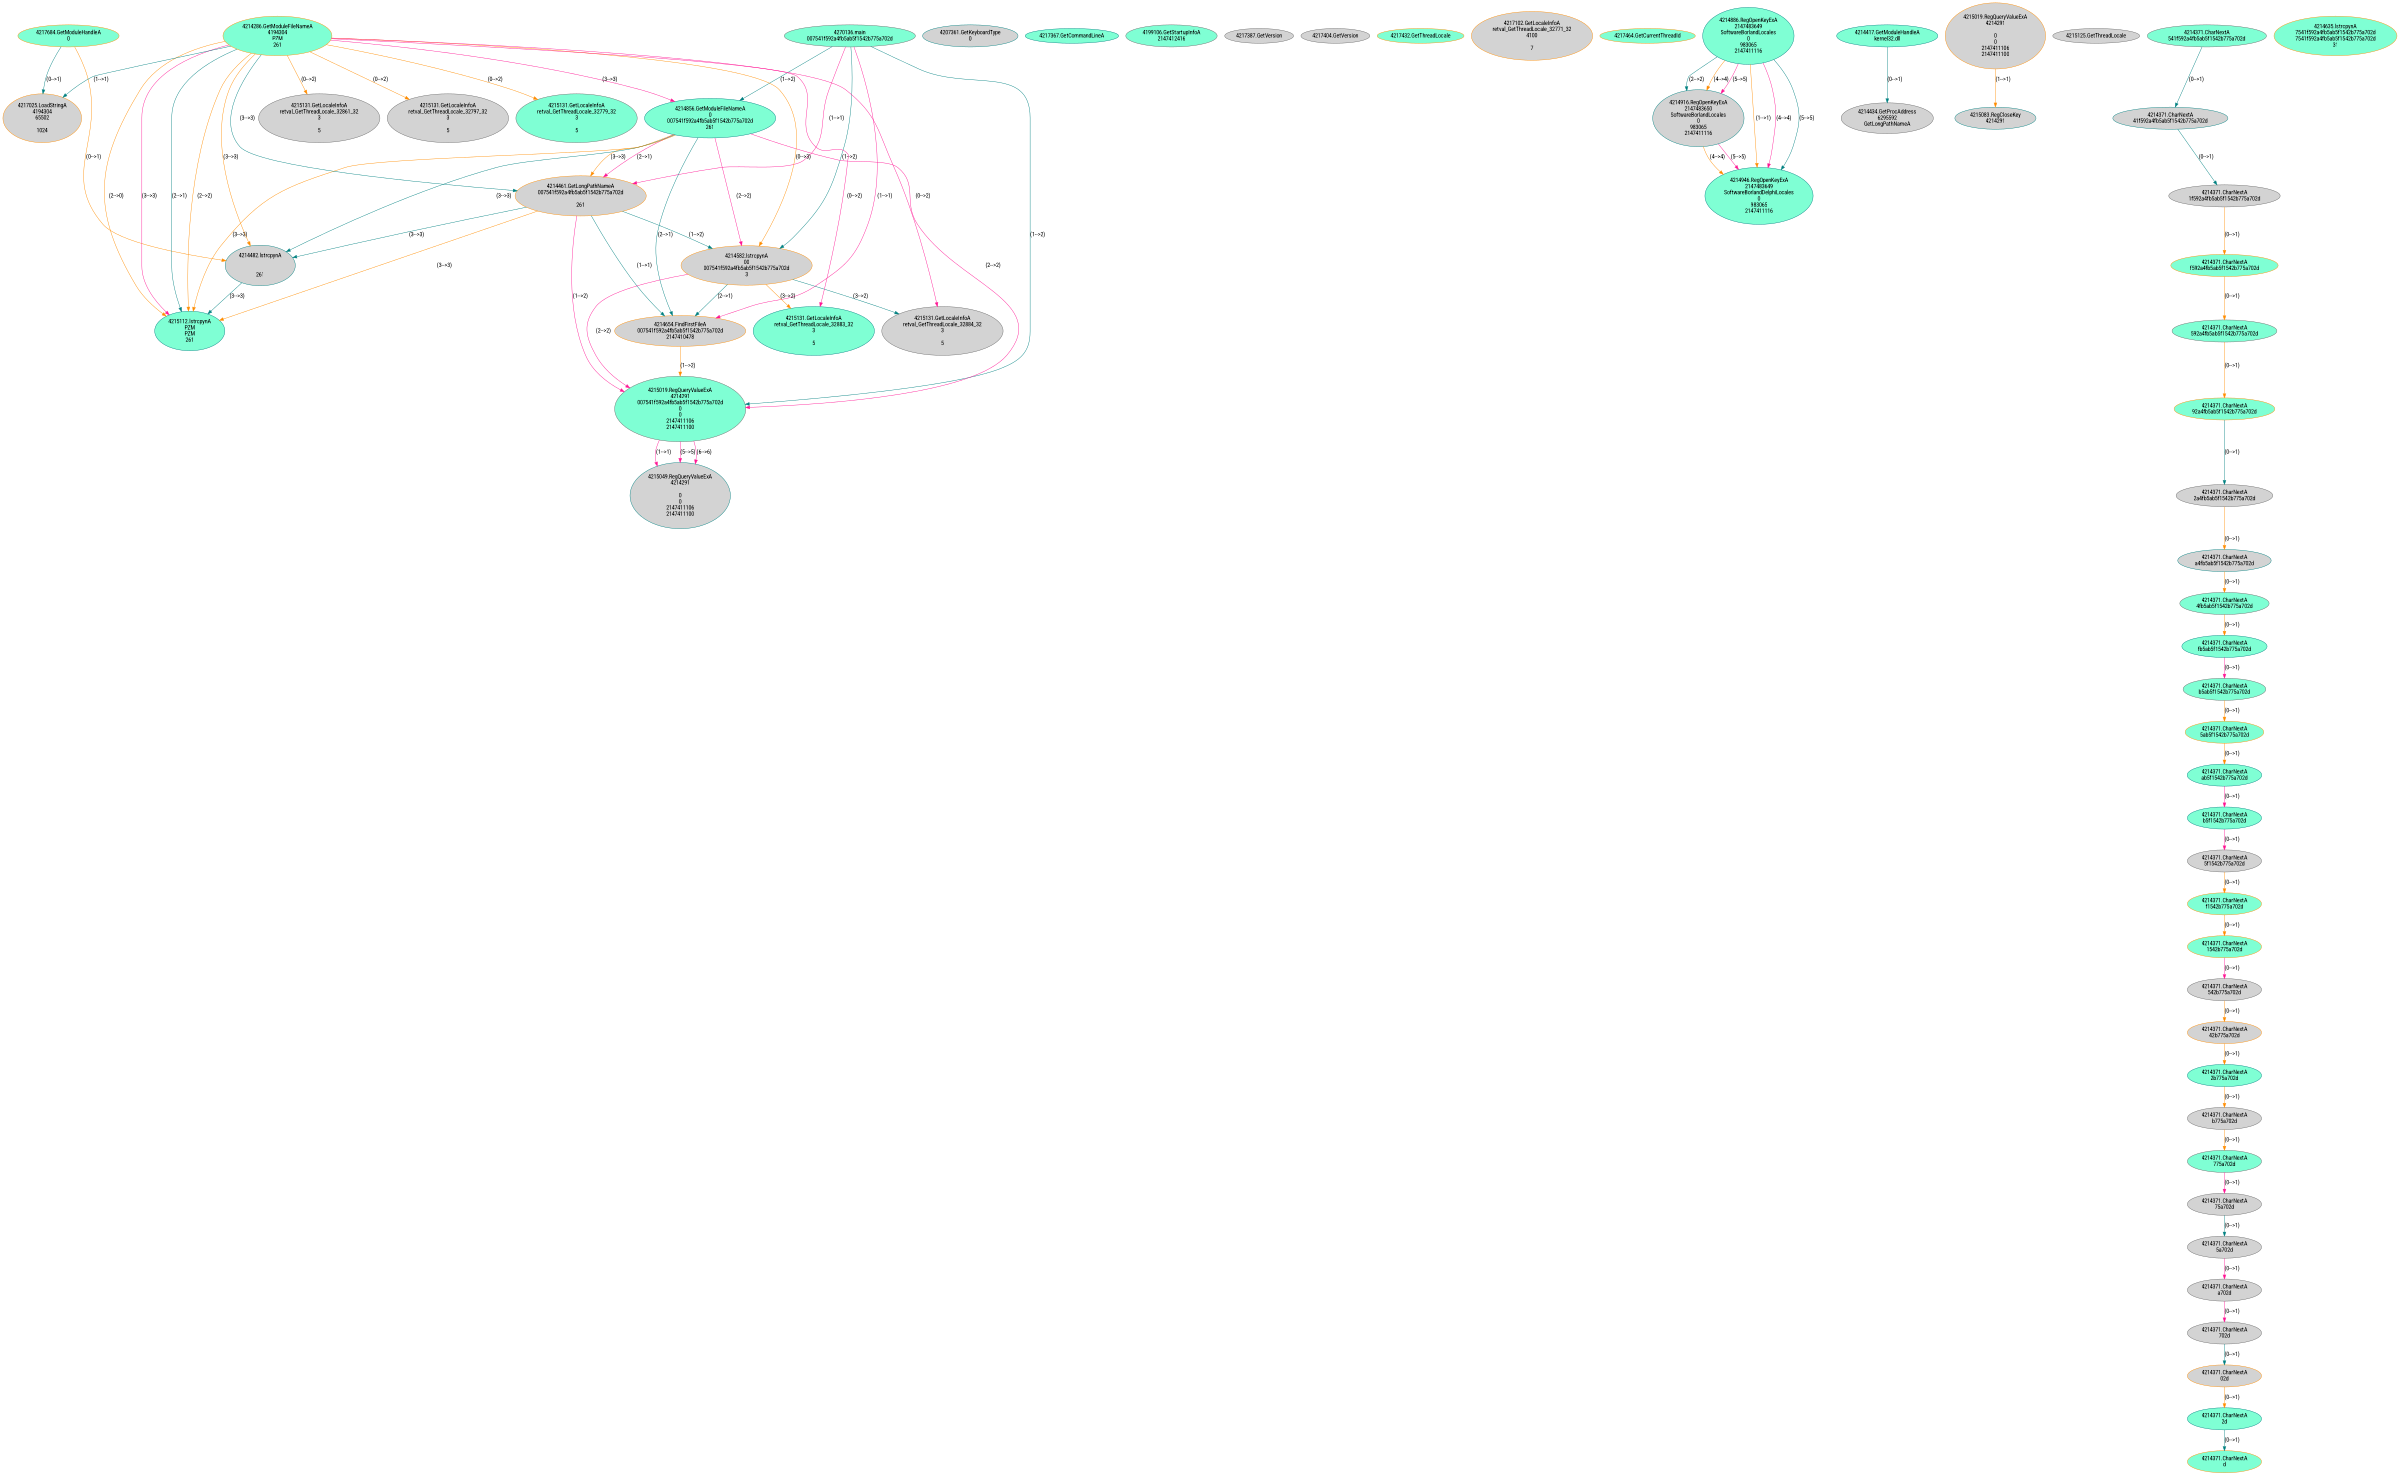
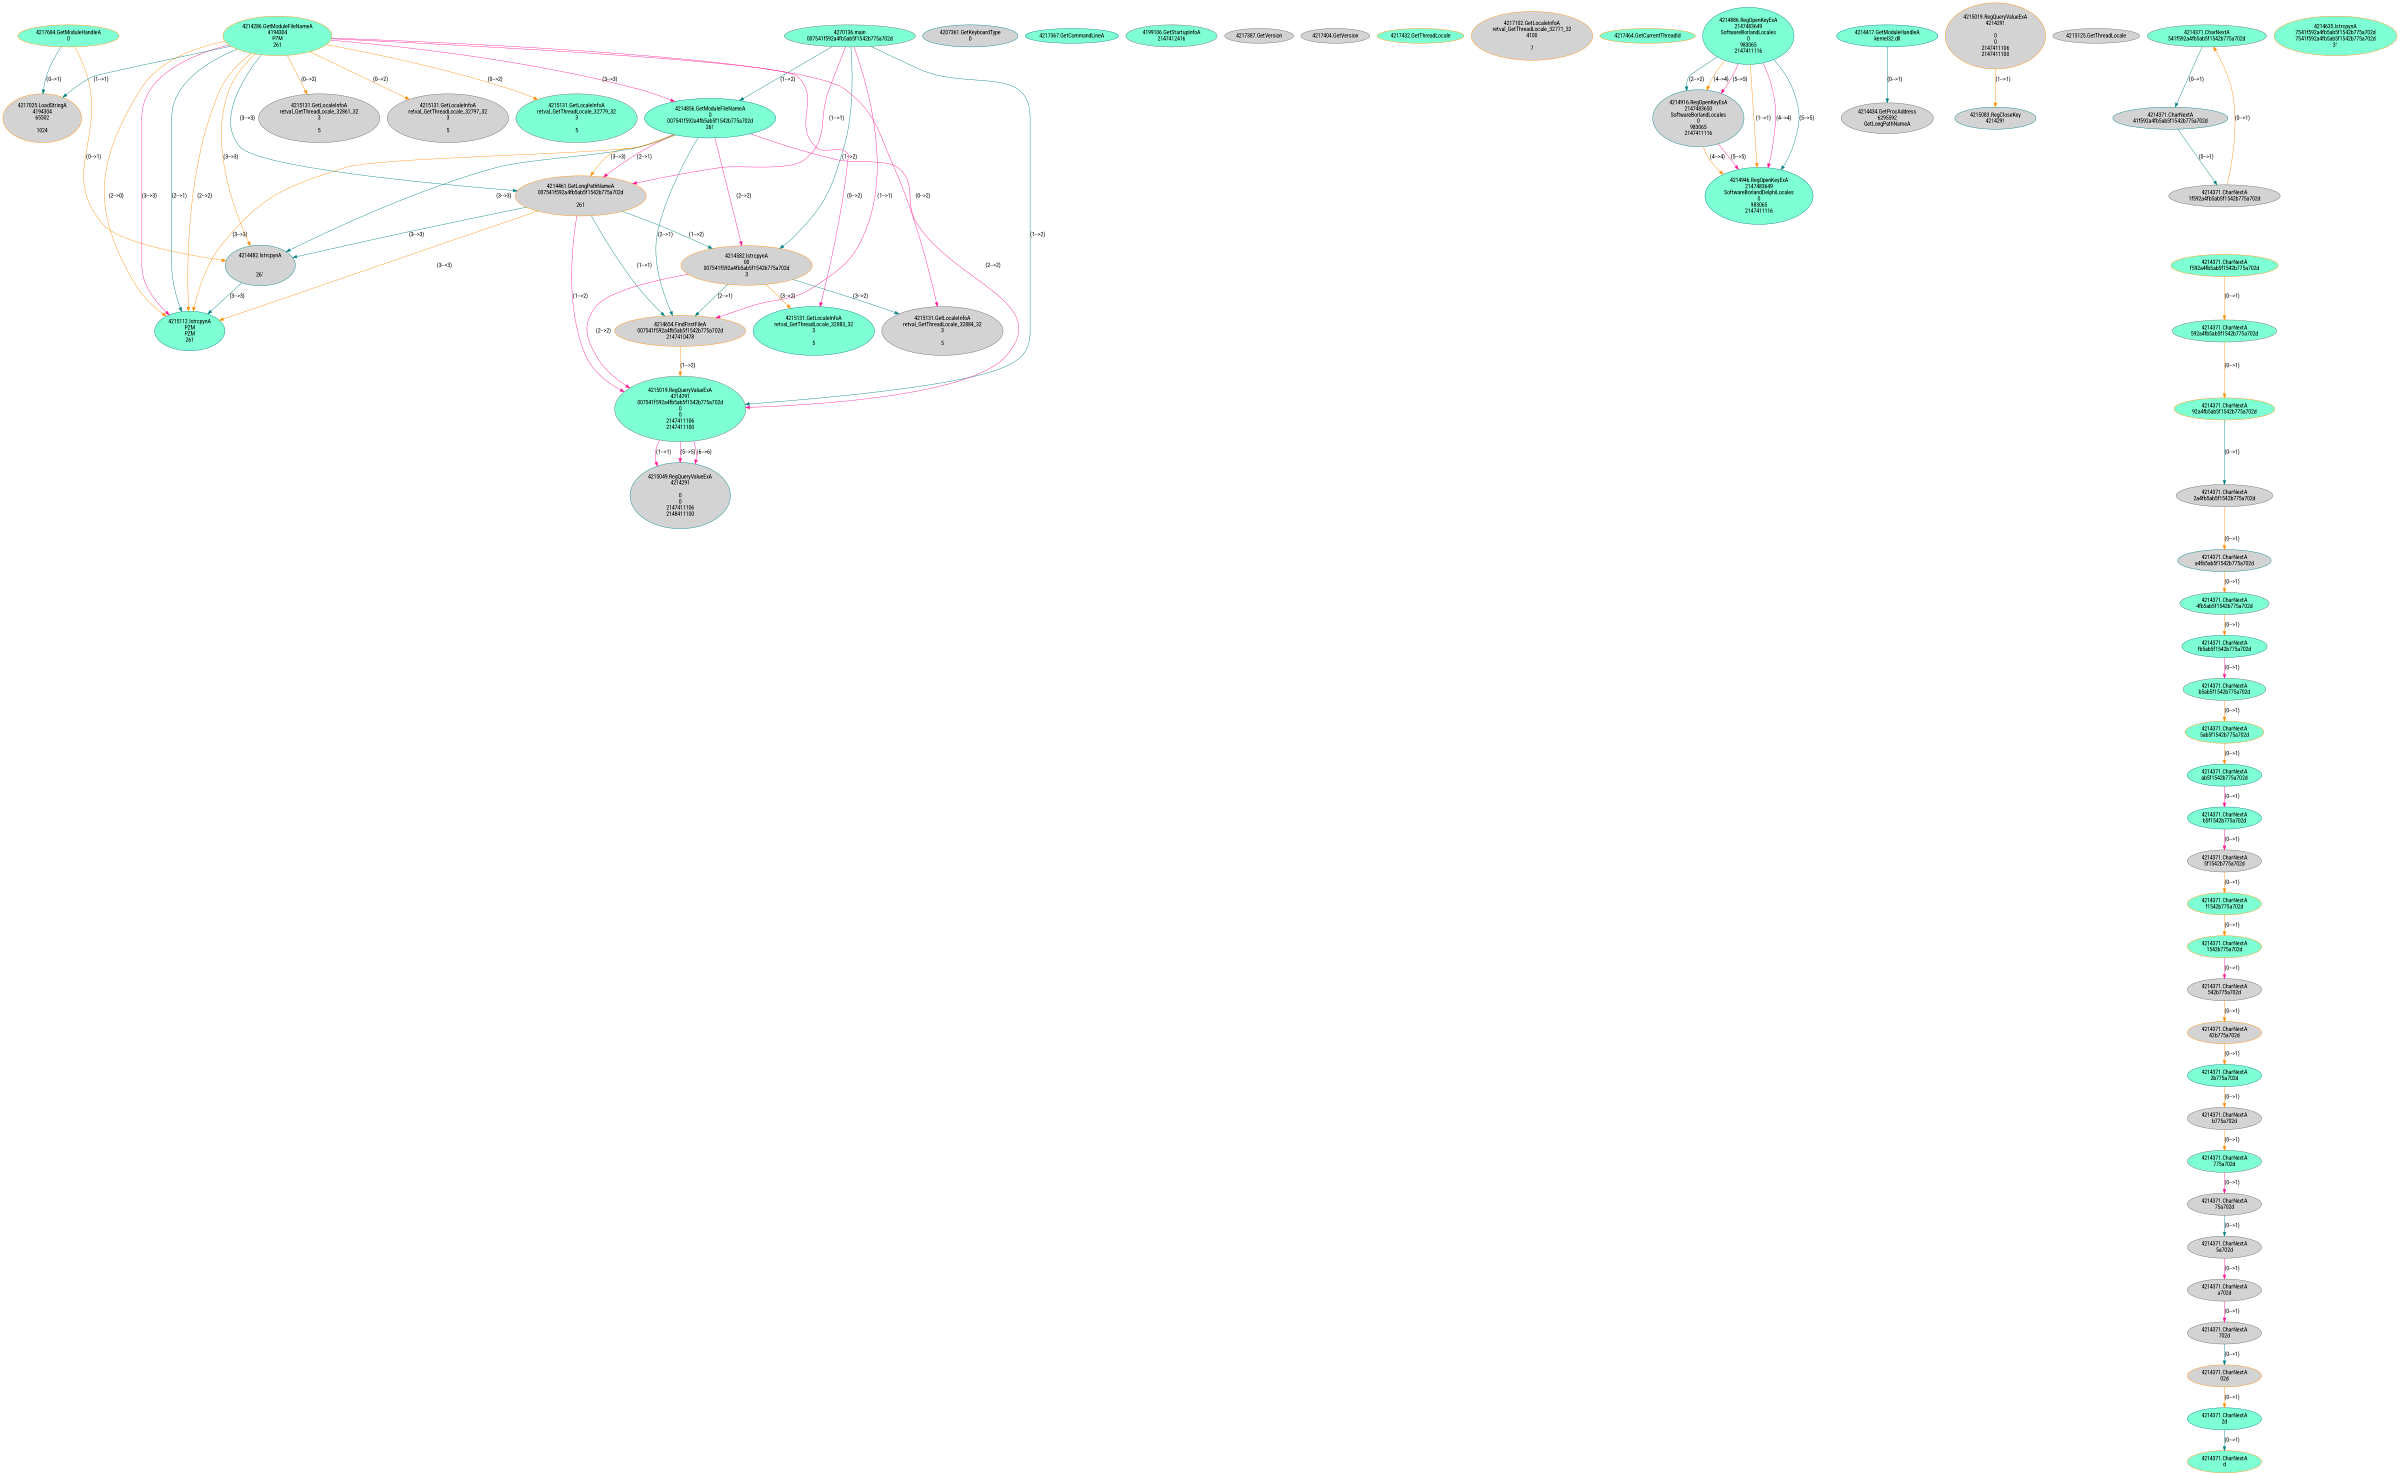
(670, 62) -> none
(2224, 229) -> (2235, 116)
(680, 496) -> (680, 496)
